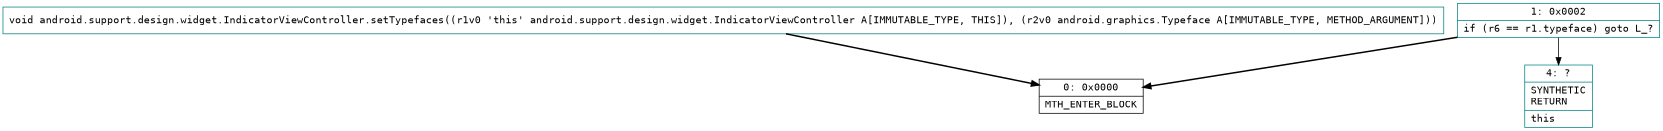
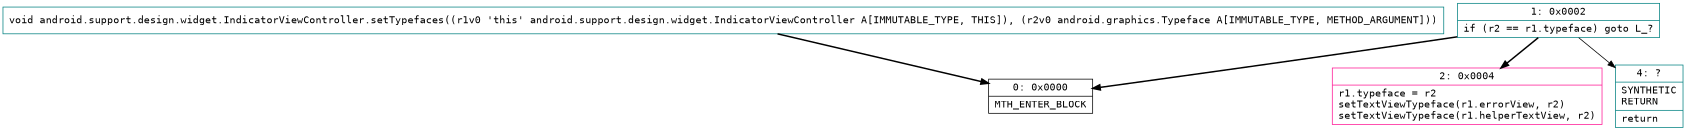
(1559, 29) -> (1559, 29)
none -> (1467, 96)
(1543, 119) -> (1640, 119)
